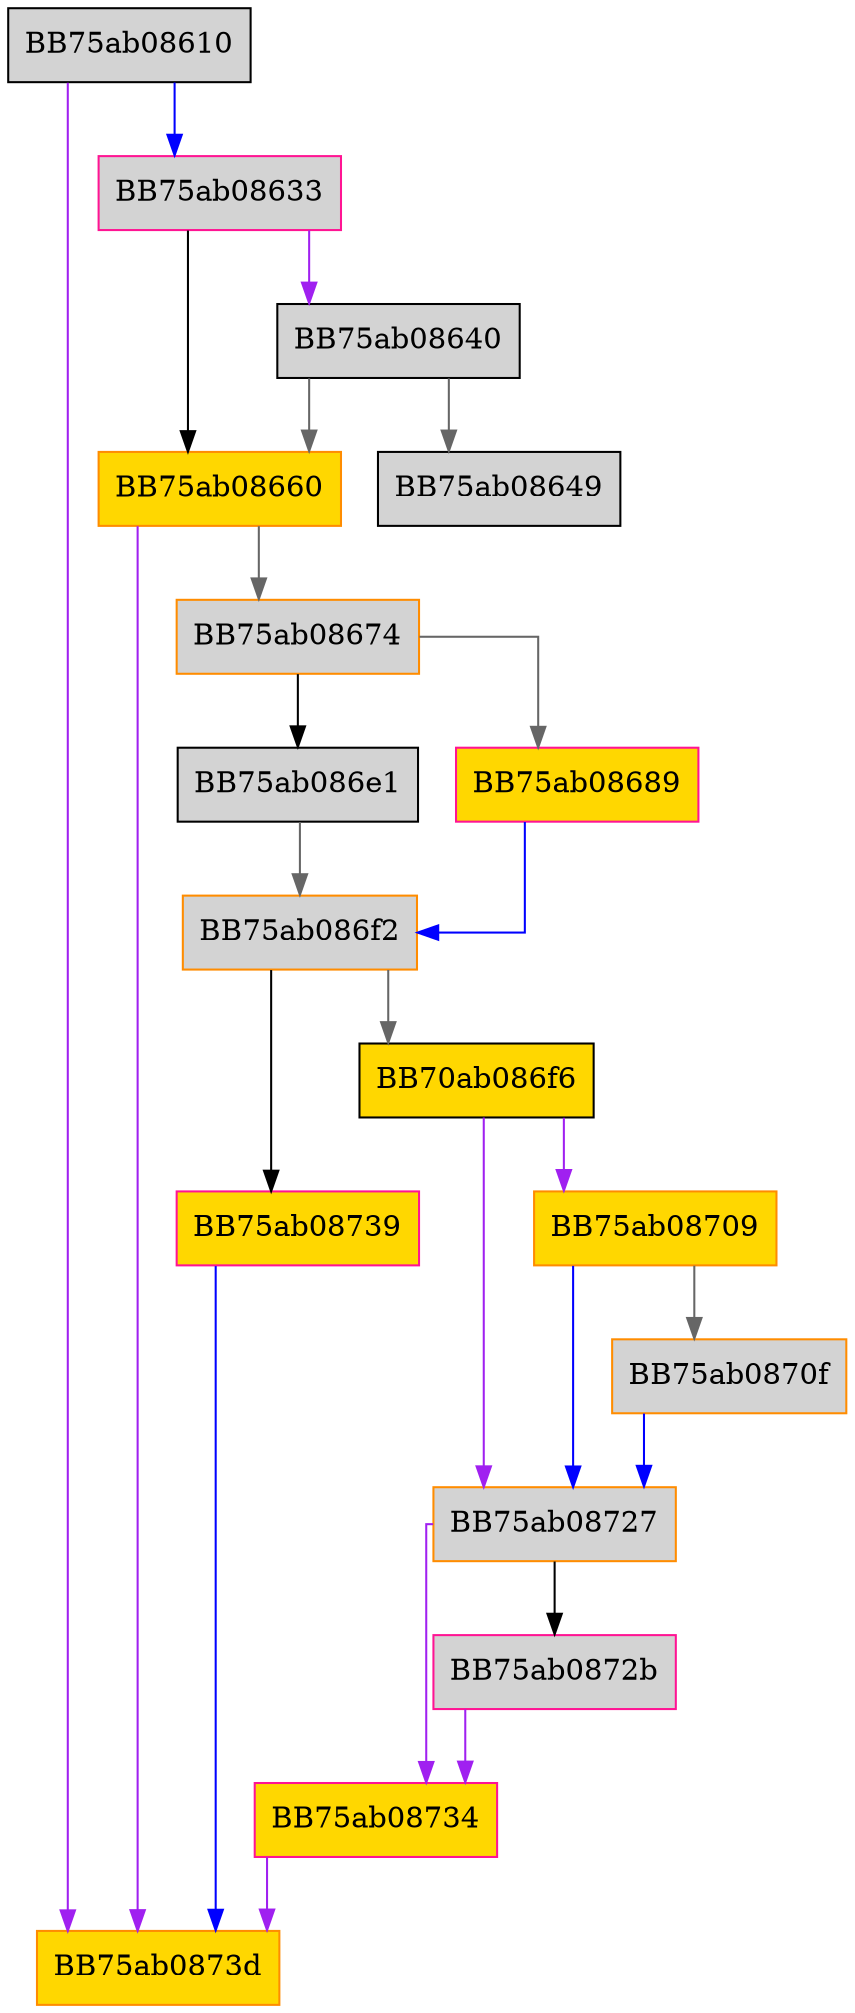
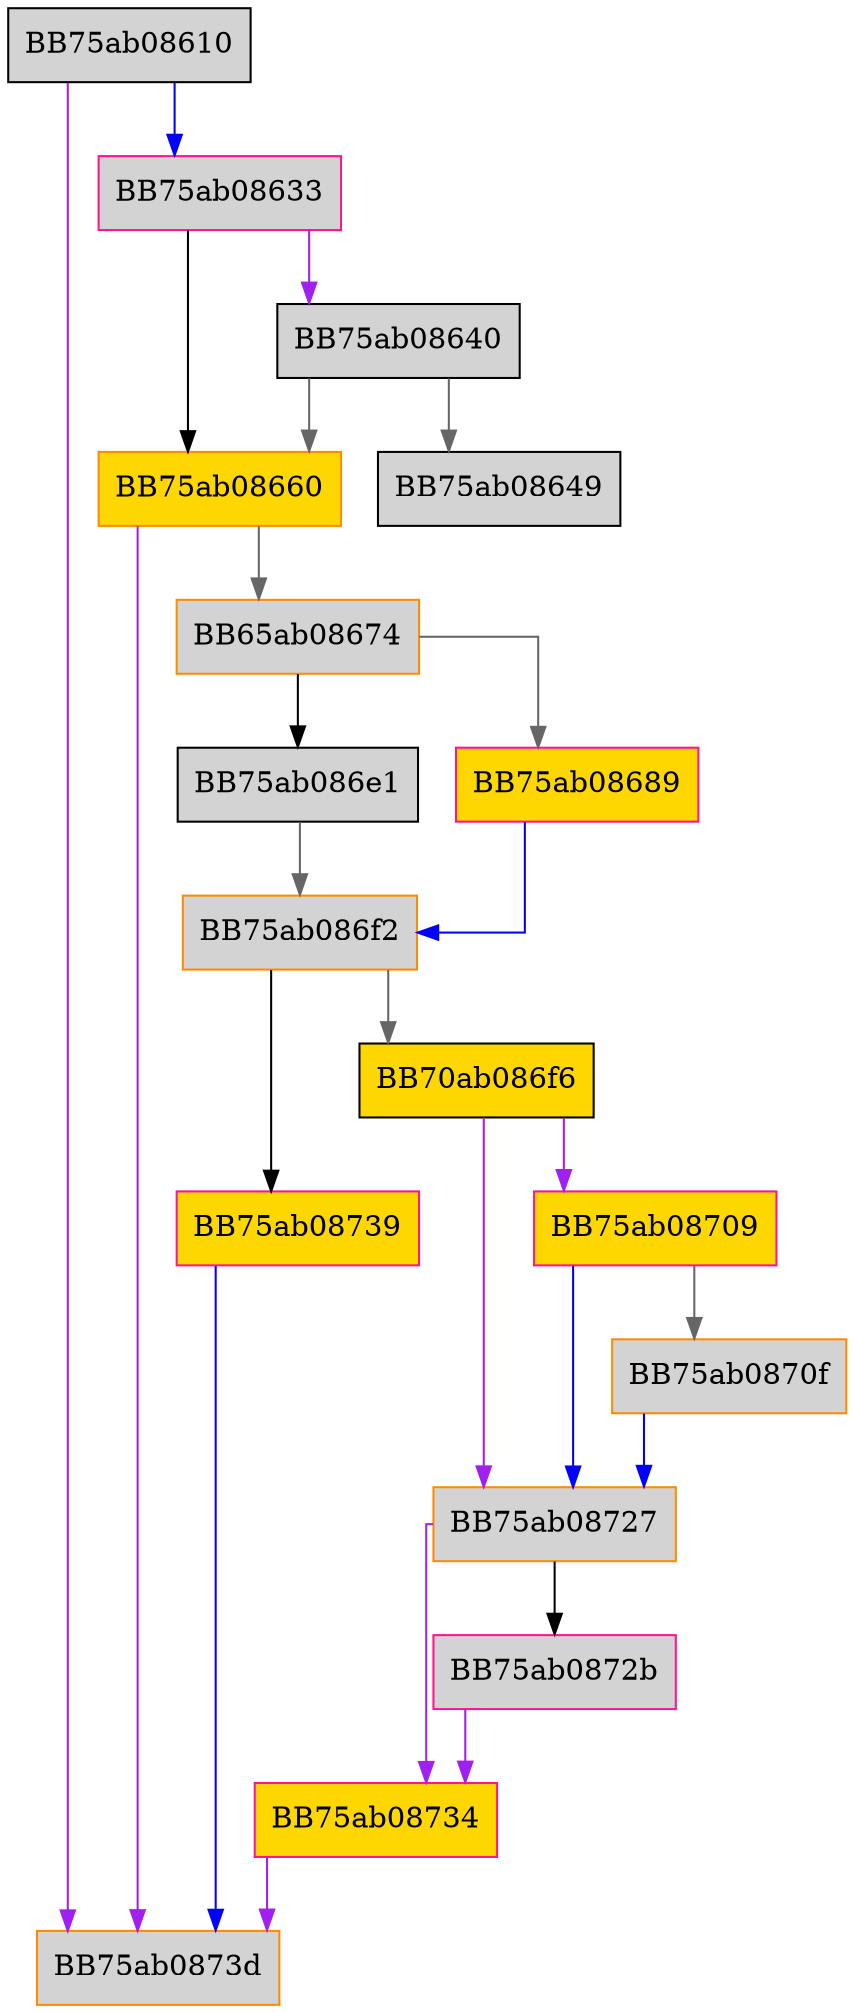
(298, 637) -> (298, 637)
(655, 1228) -> (655, 1228)
(158, 1968) -> (158, 1968)
